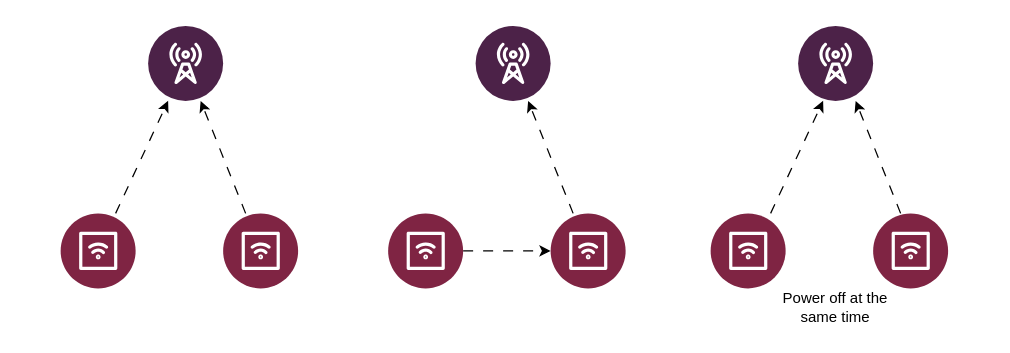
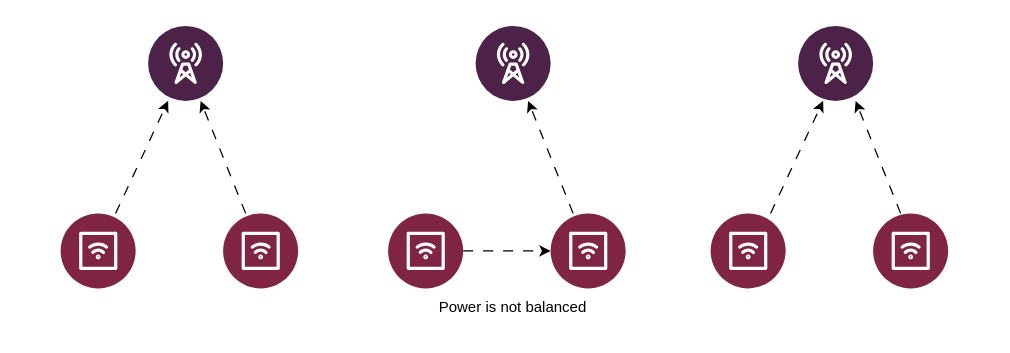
none -> (513, 307)
(836, 307) -> none
